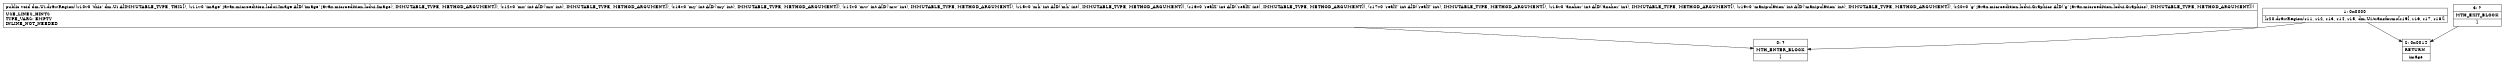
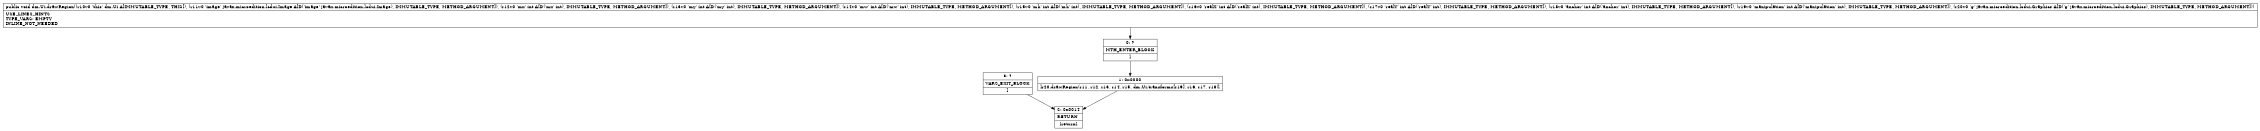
(2477, 15) -> (1008, 83)
(2058, 41) -> (1130, 67)
(2416, 57) -> (1069, 124)
